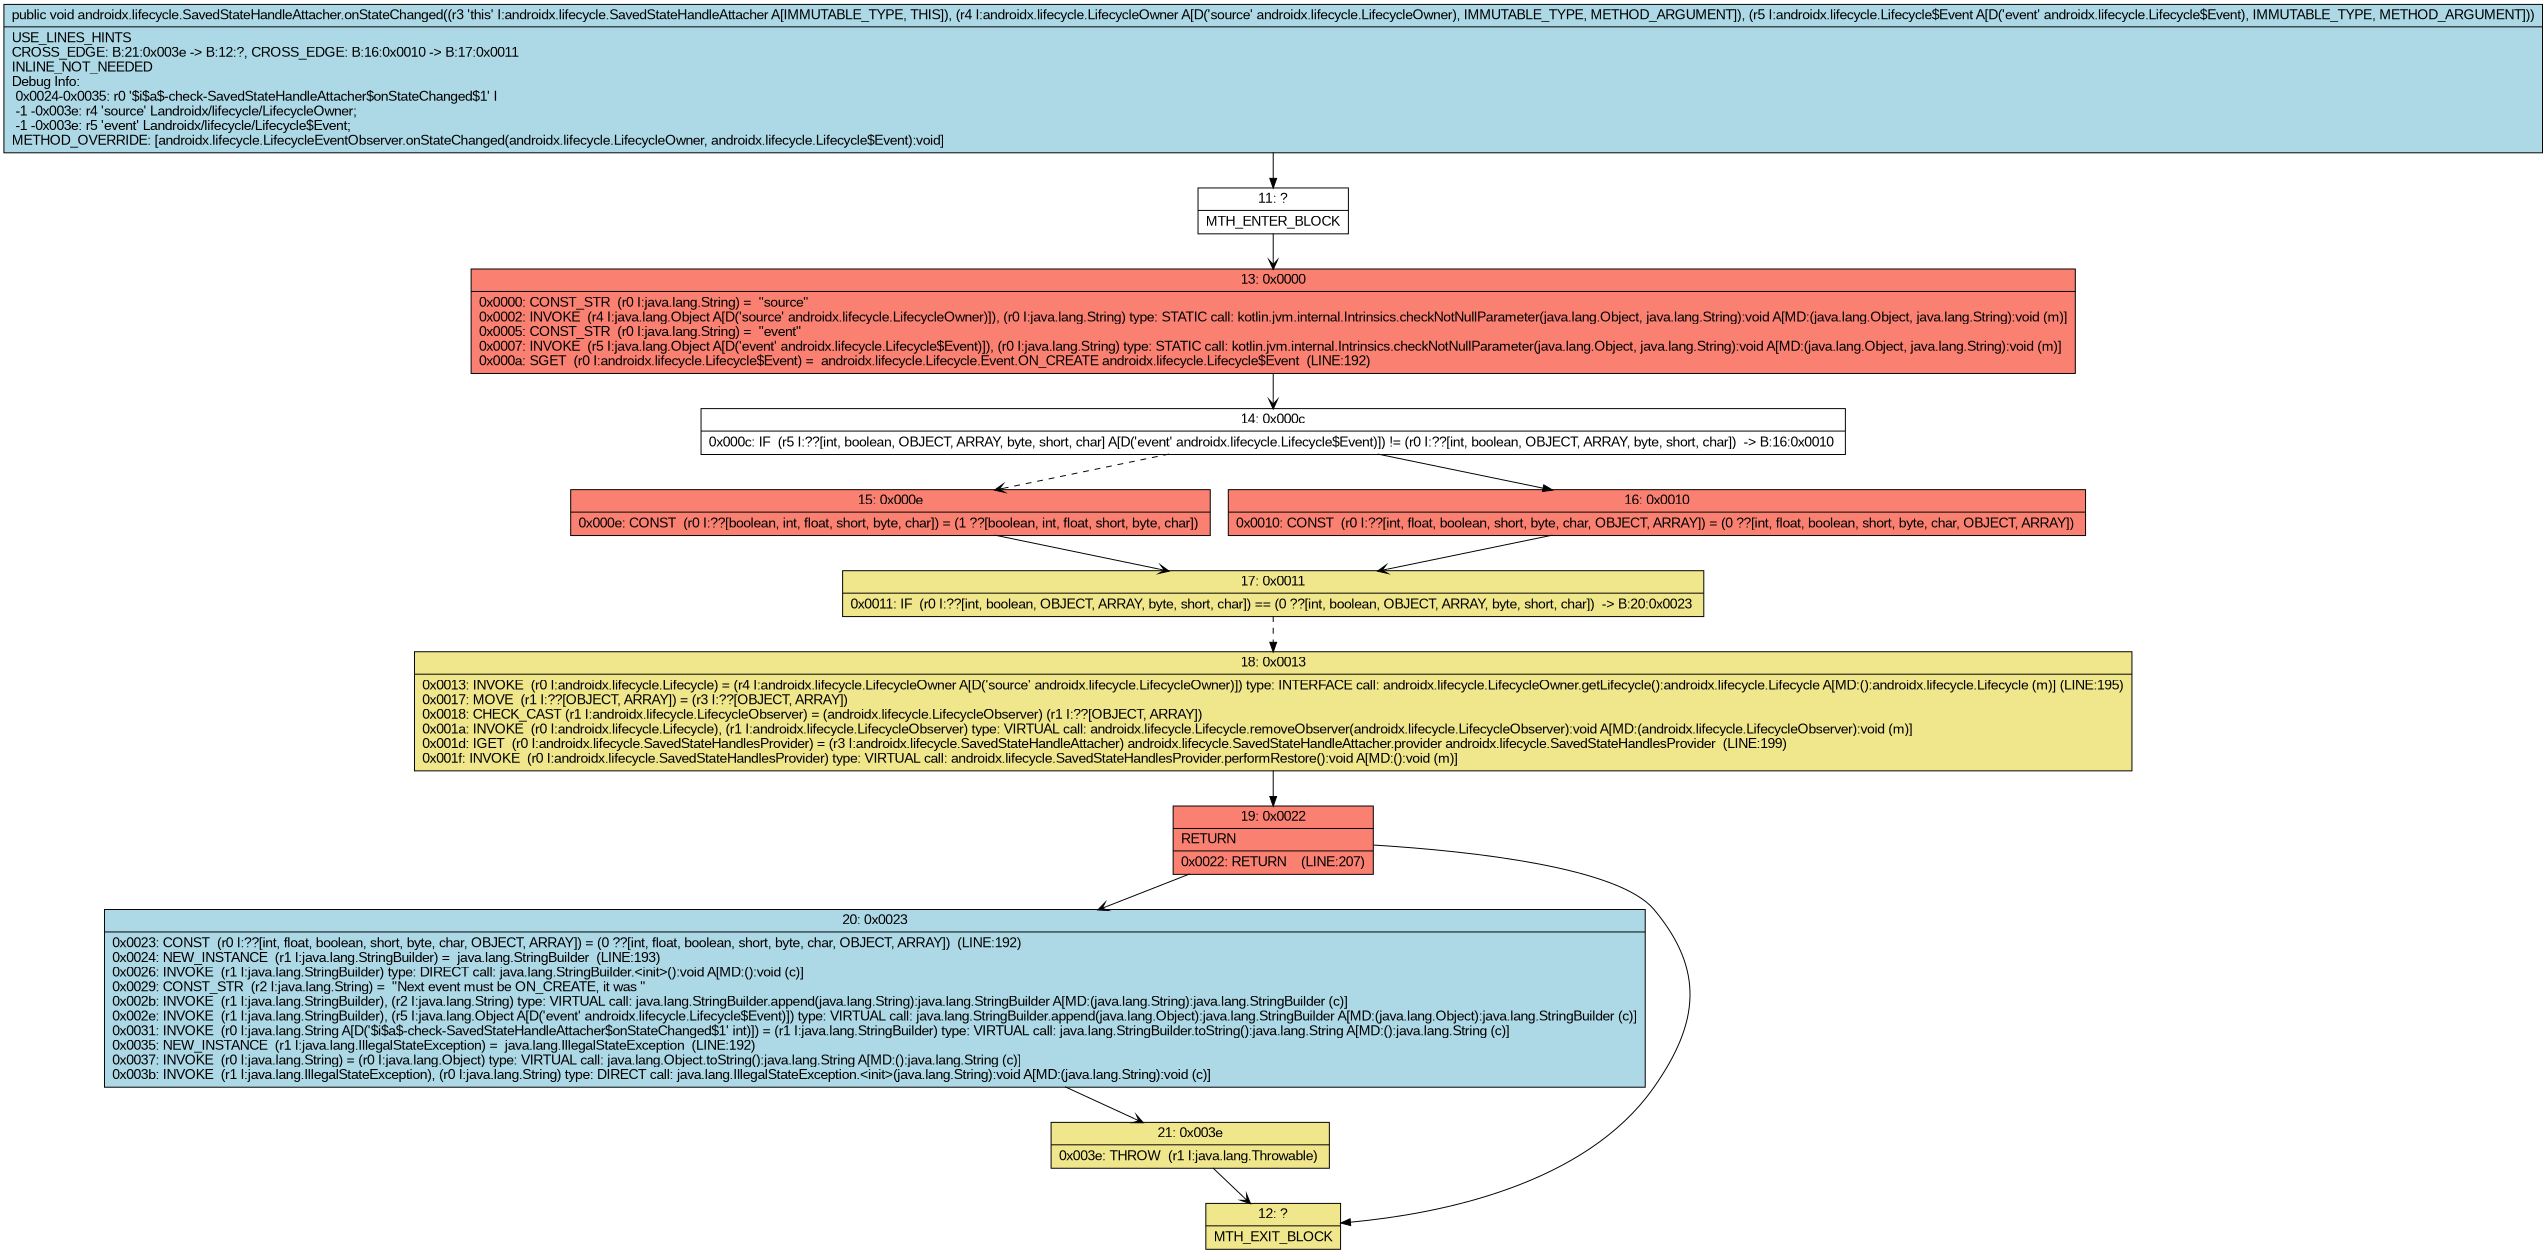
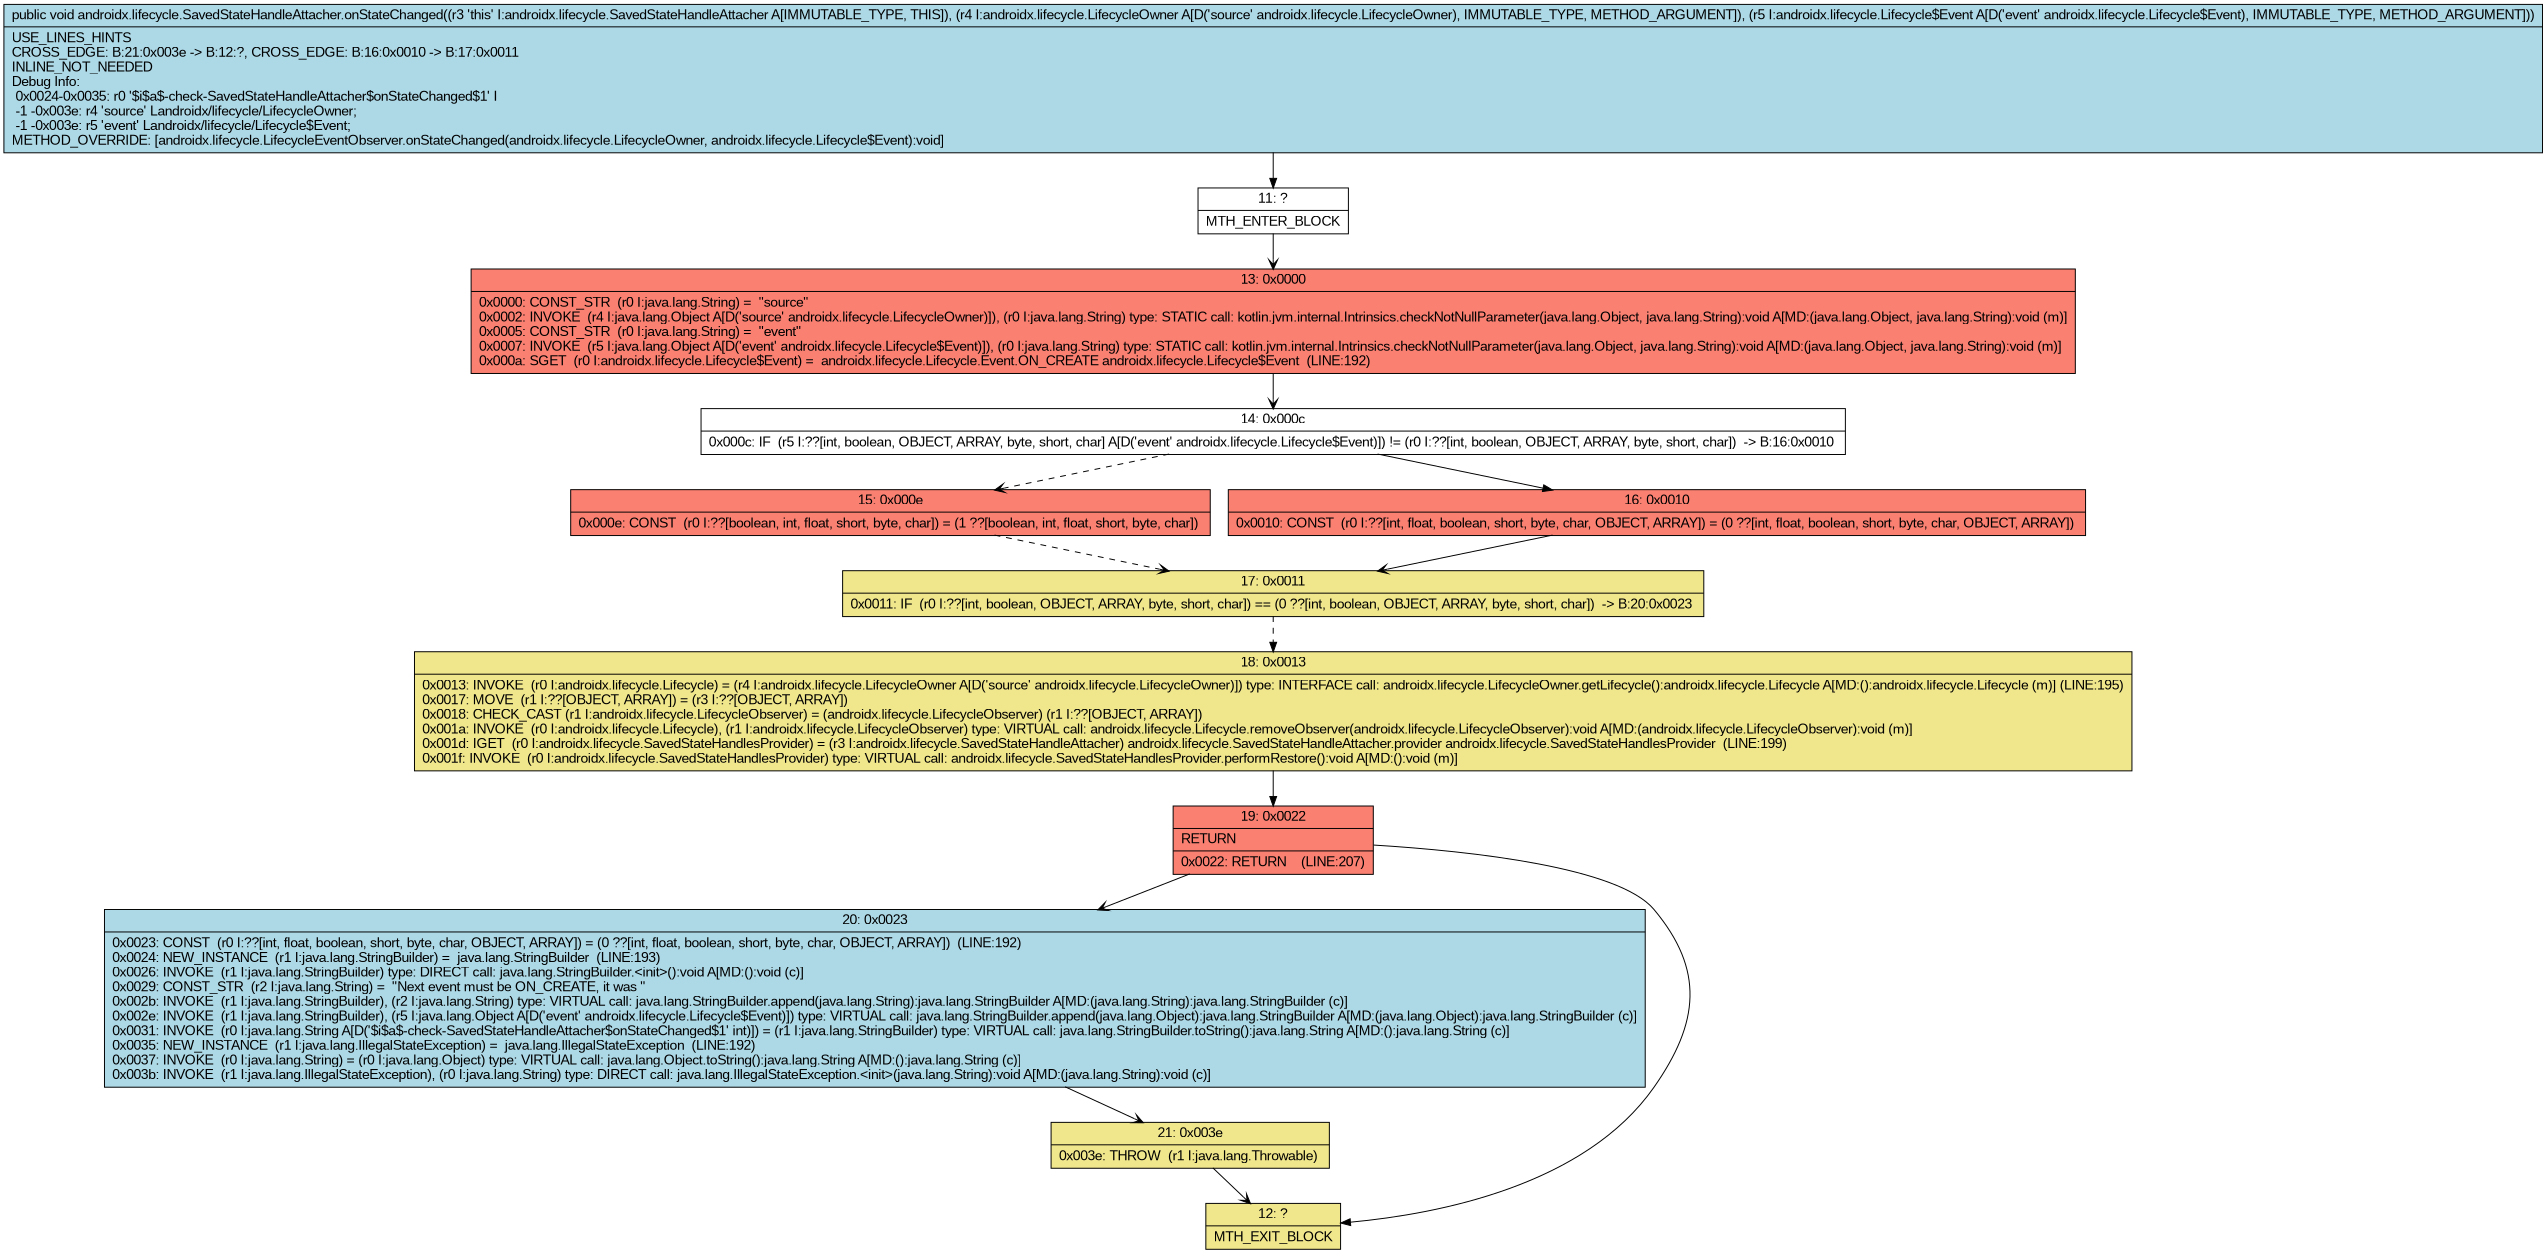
(1077, 552) -> (1077, 552)
